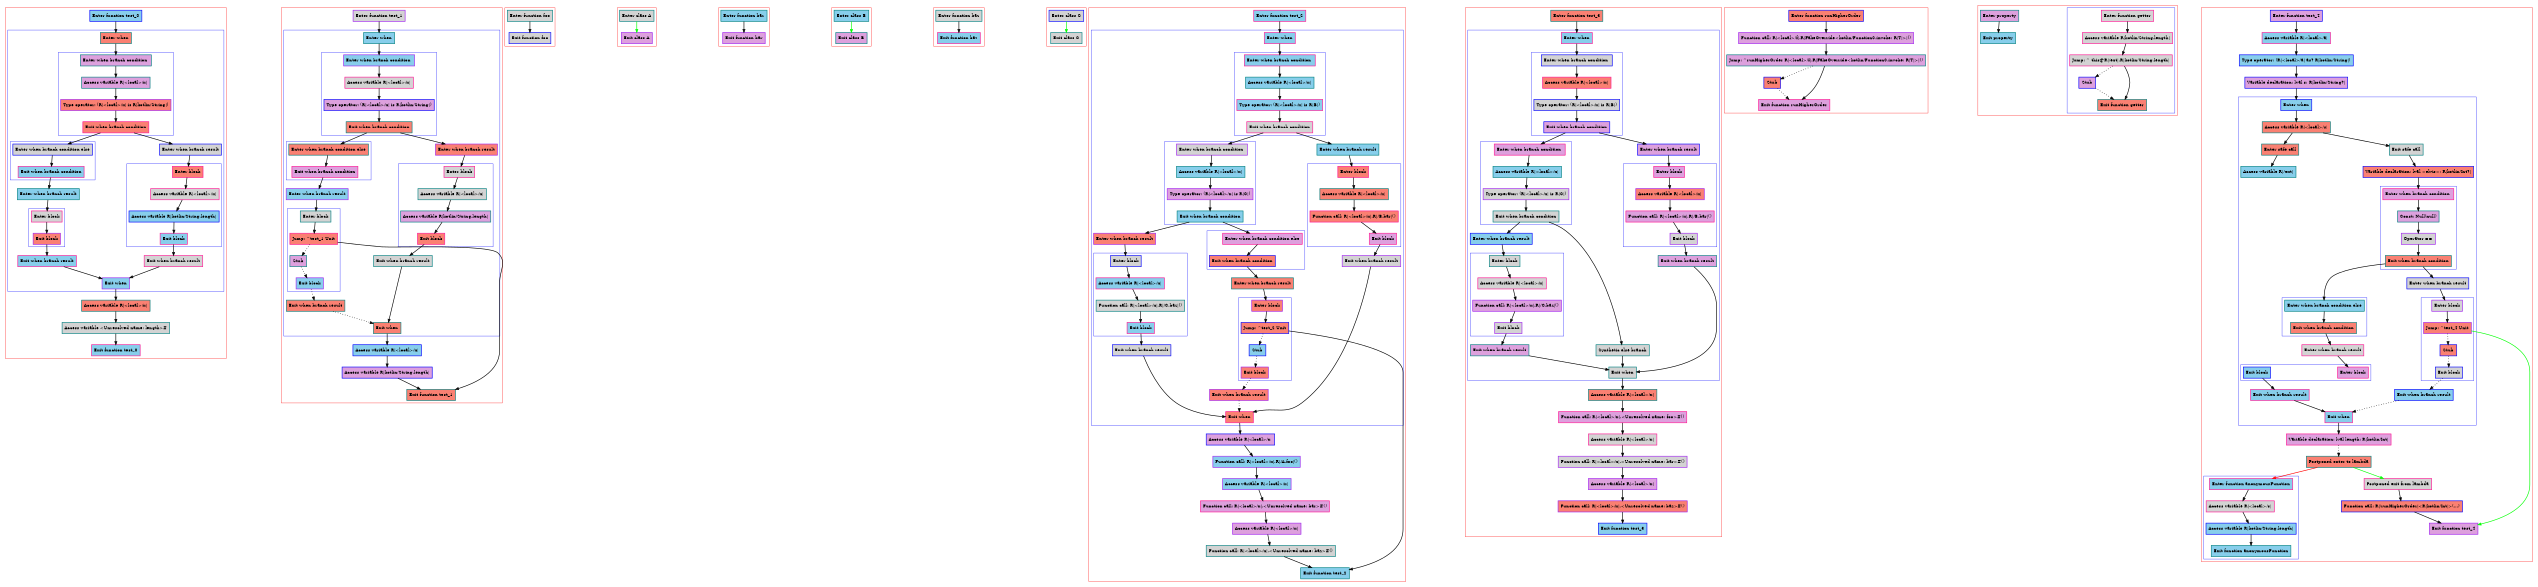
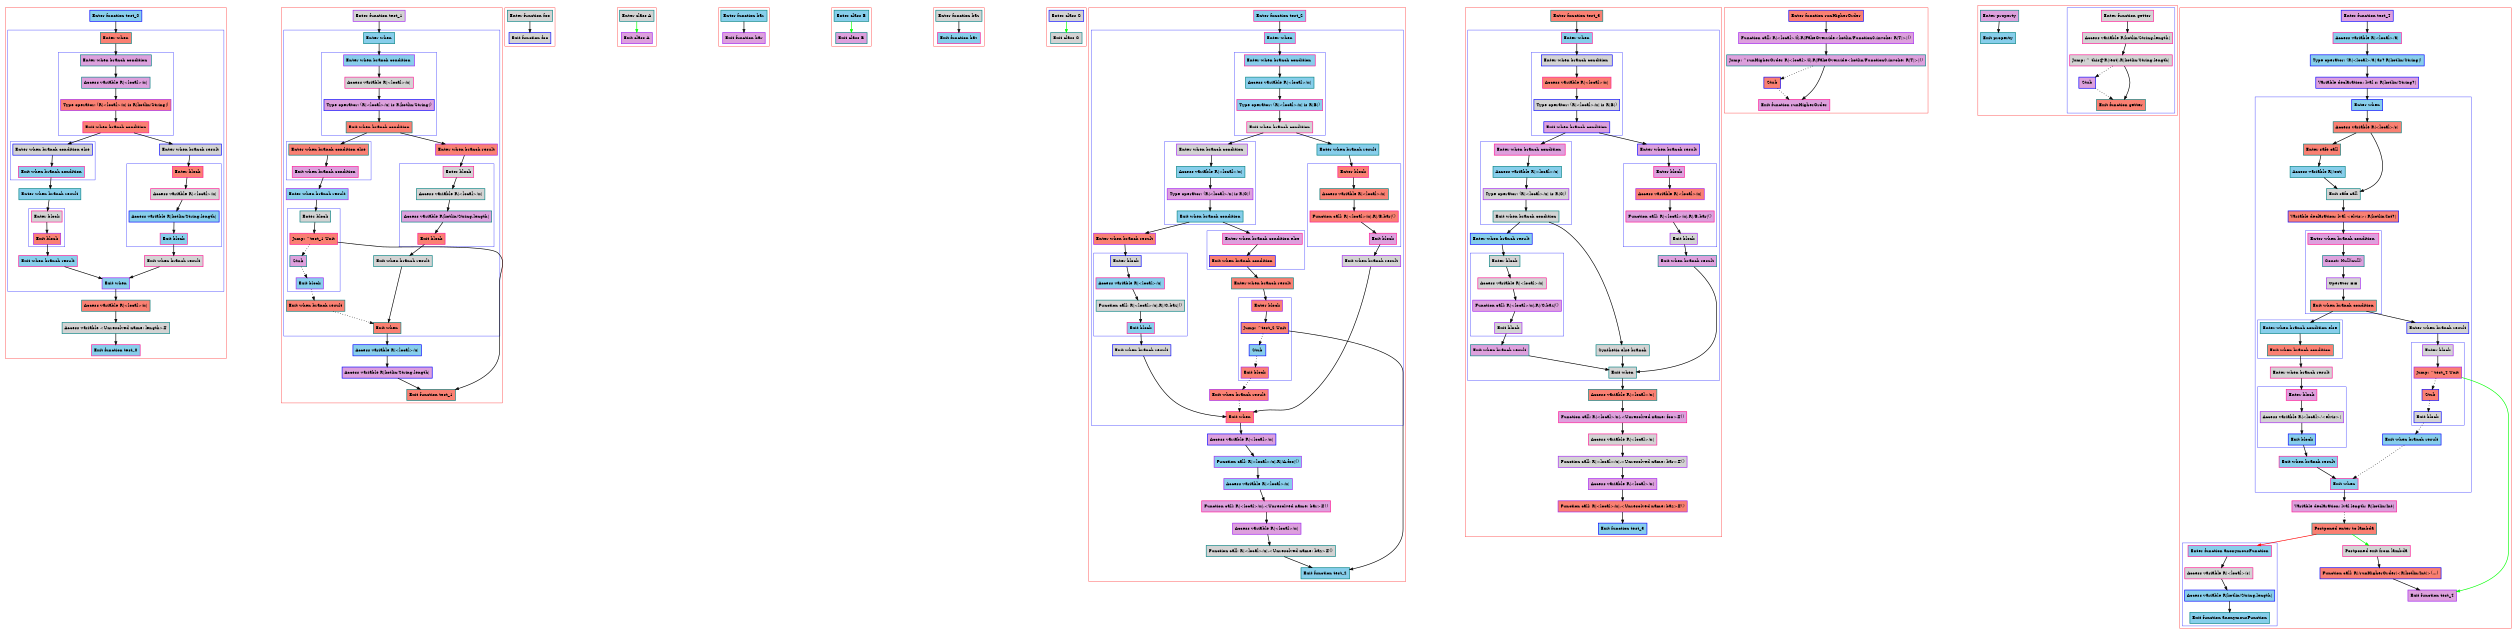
none -> (2329, 182)
none -> (2302, 417)
